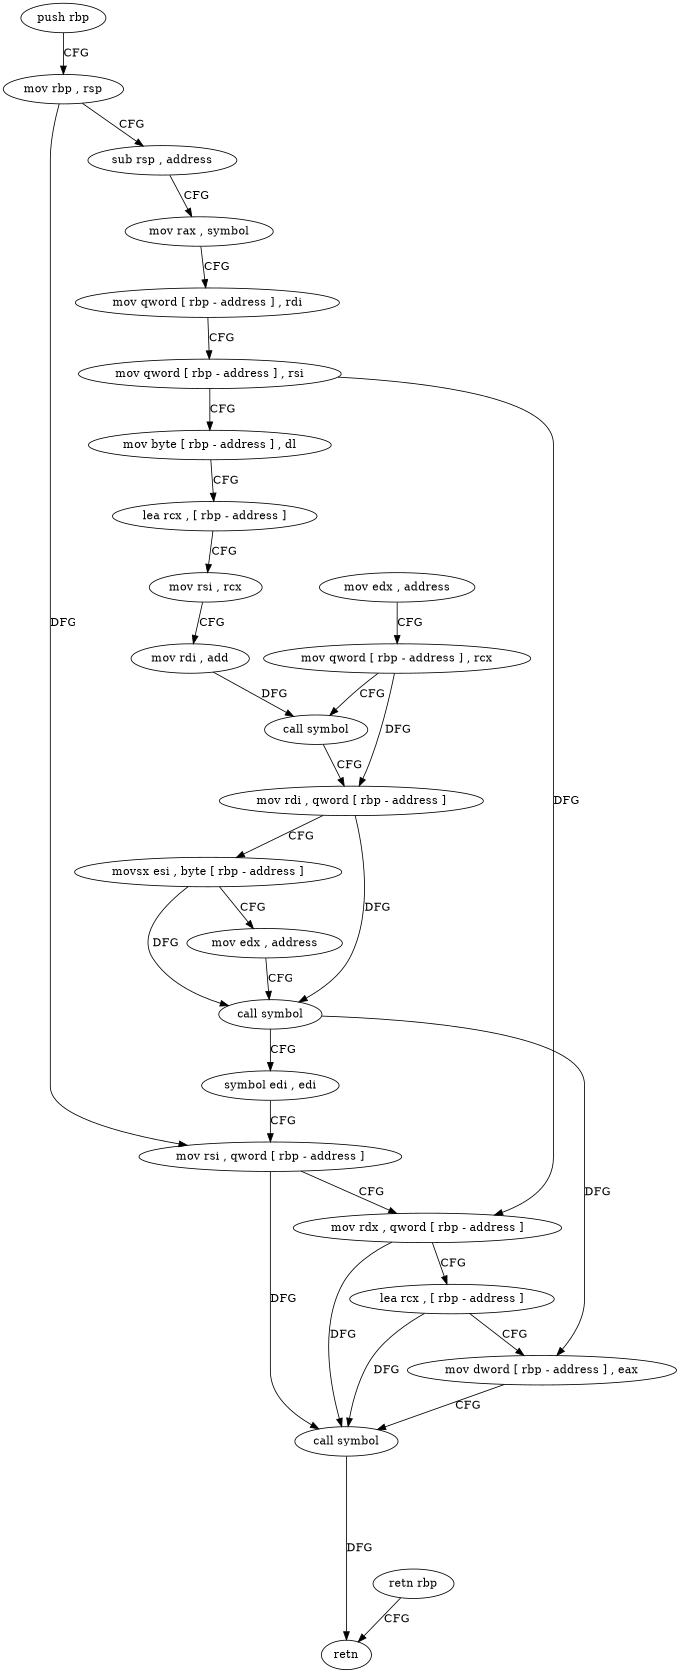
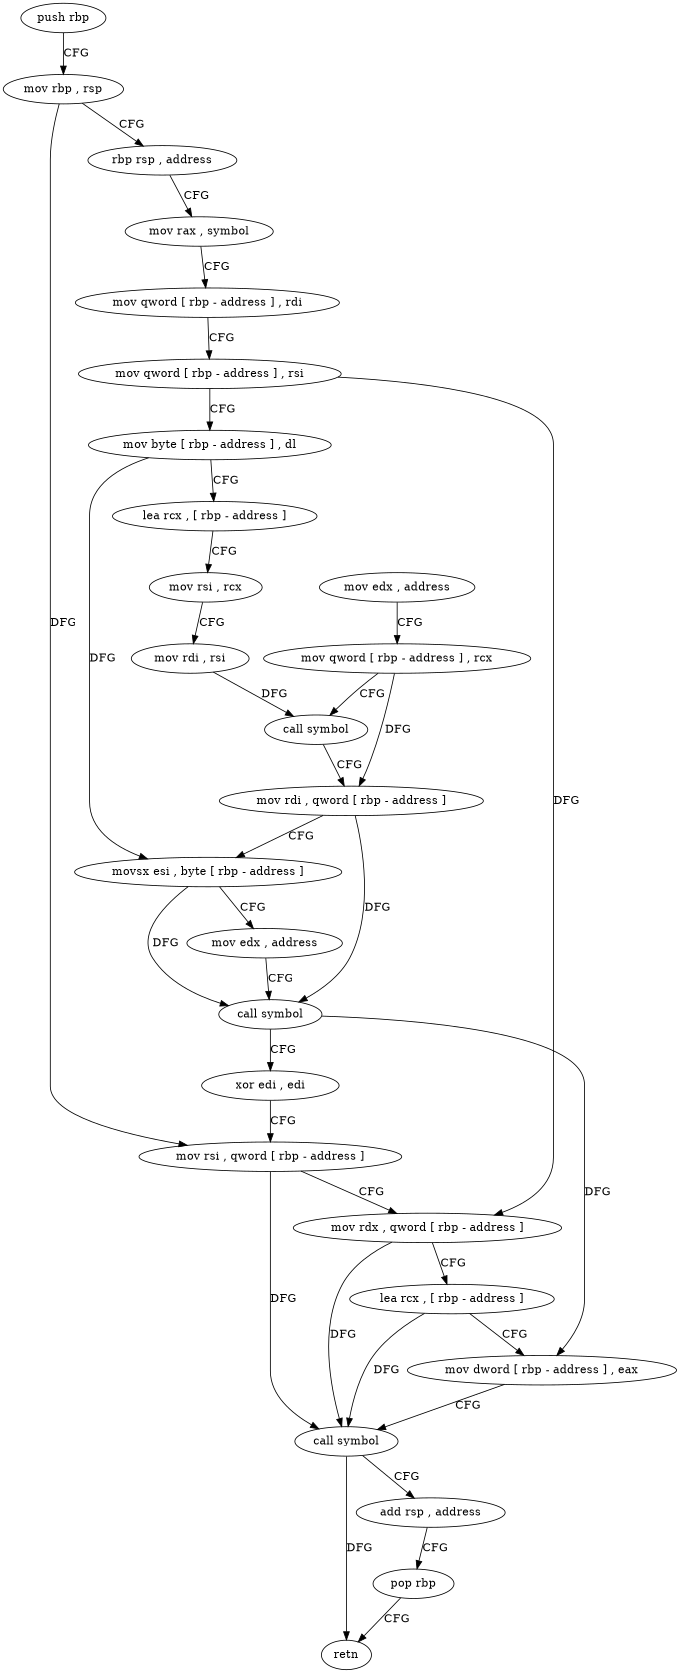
(162, 160) -> (162, 160)
none -> (90, 654)
(190, 659) -> (190, 659)
(270, 1086) -> (270, 1086)
none -> (431, 1513)
(414, 1584) -> (414, 1584)
